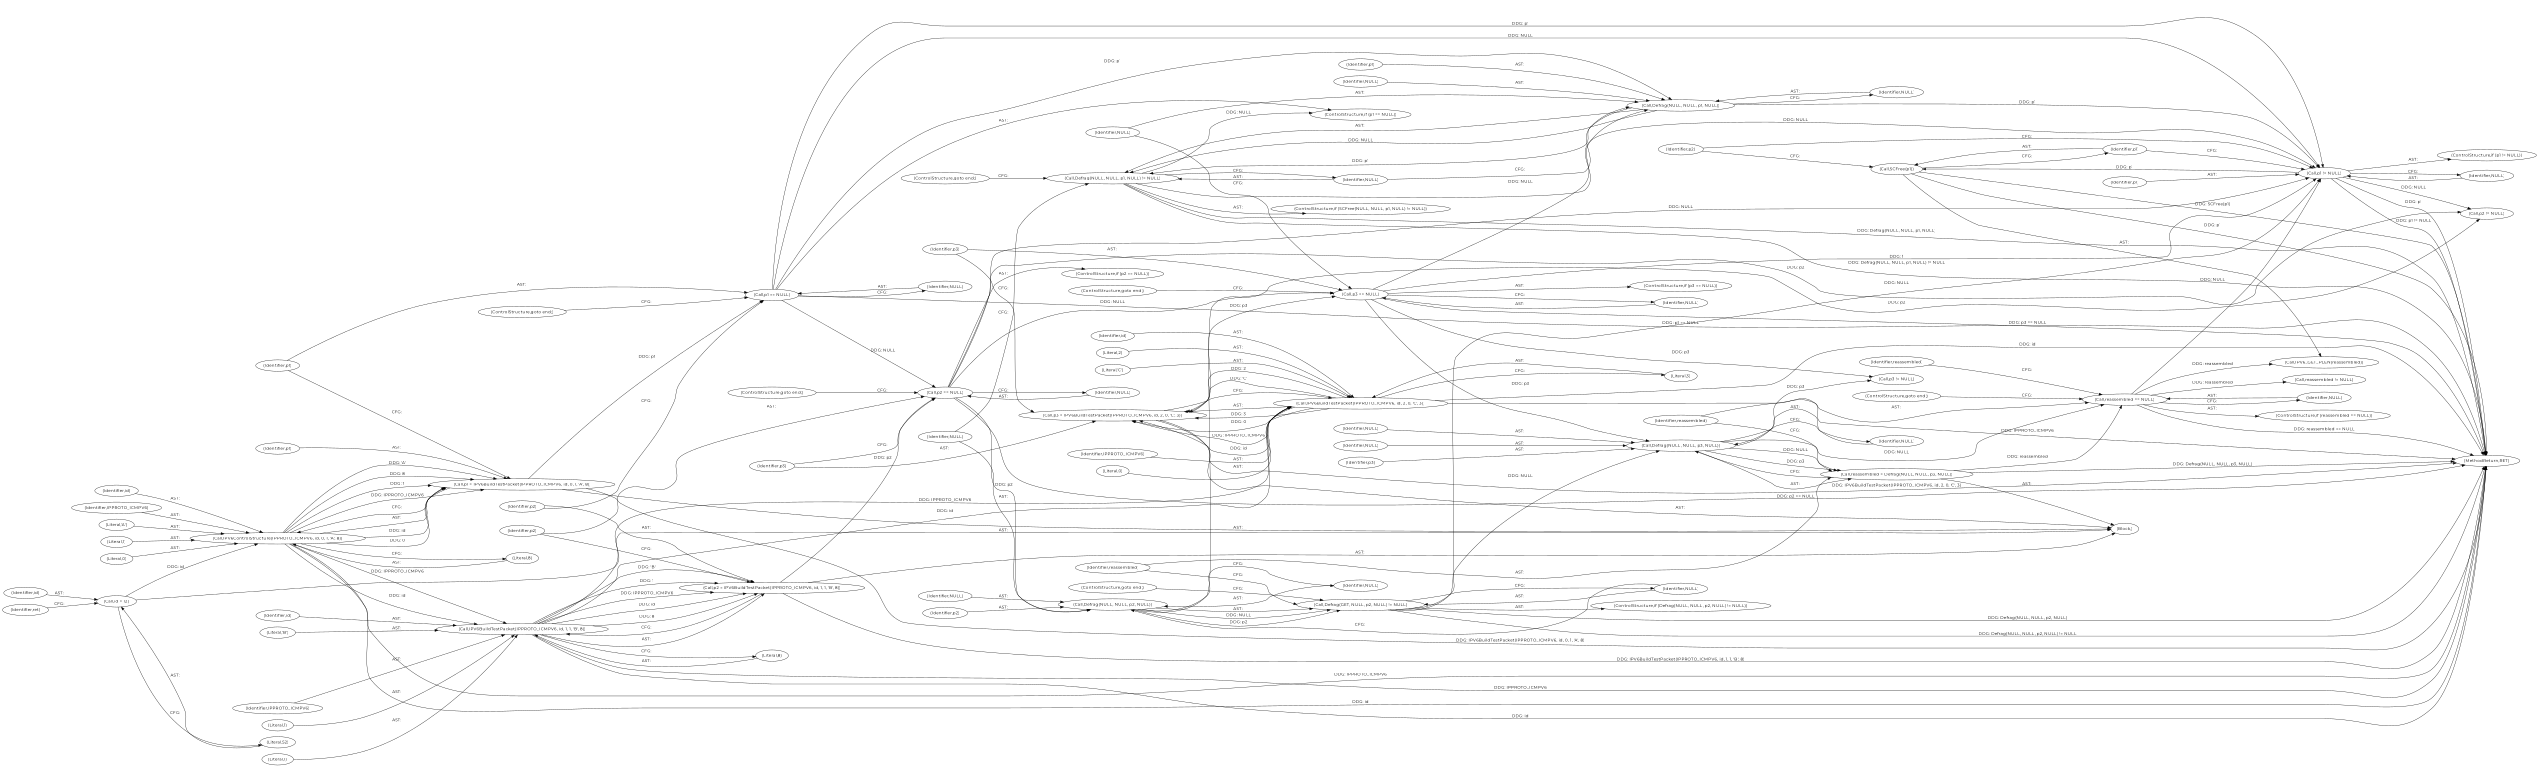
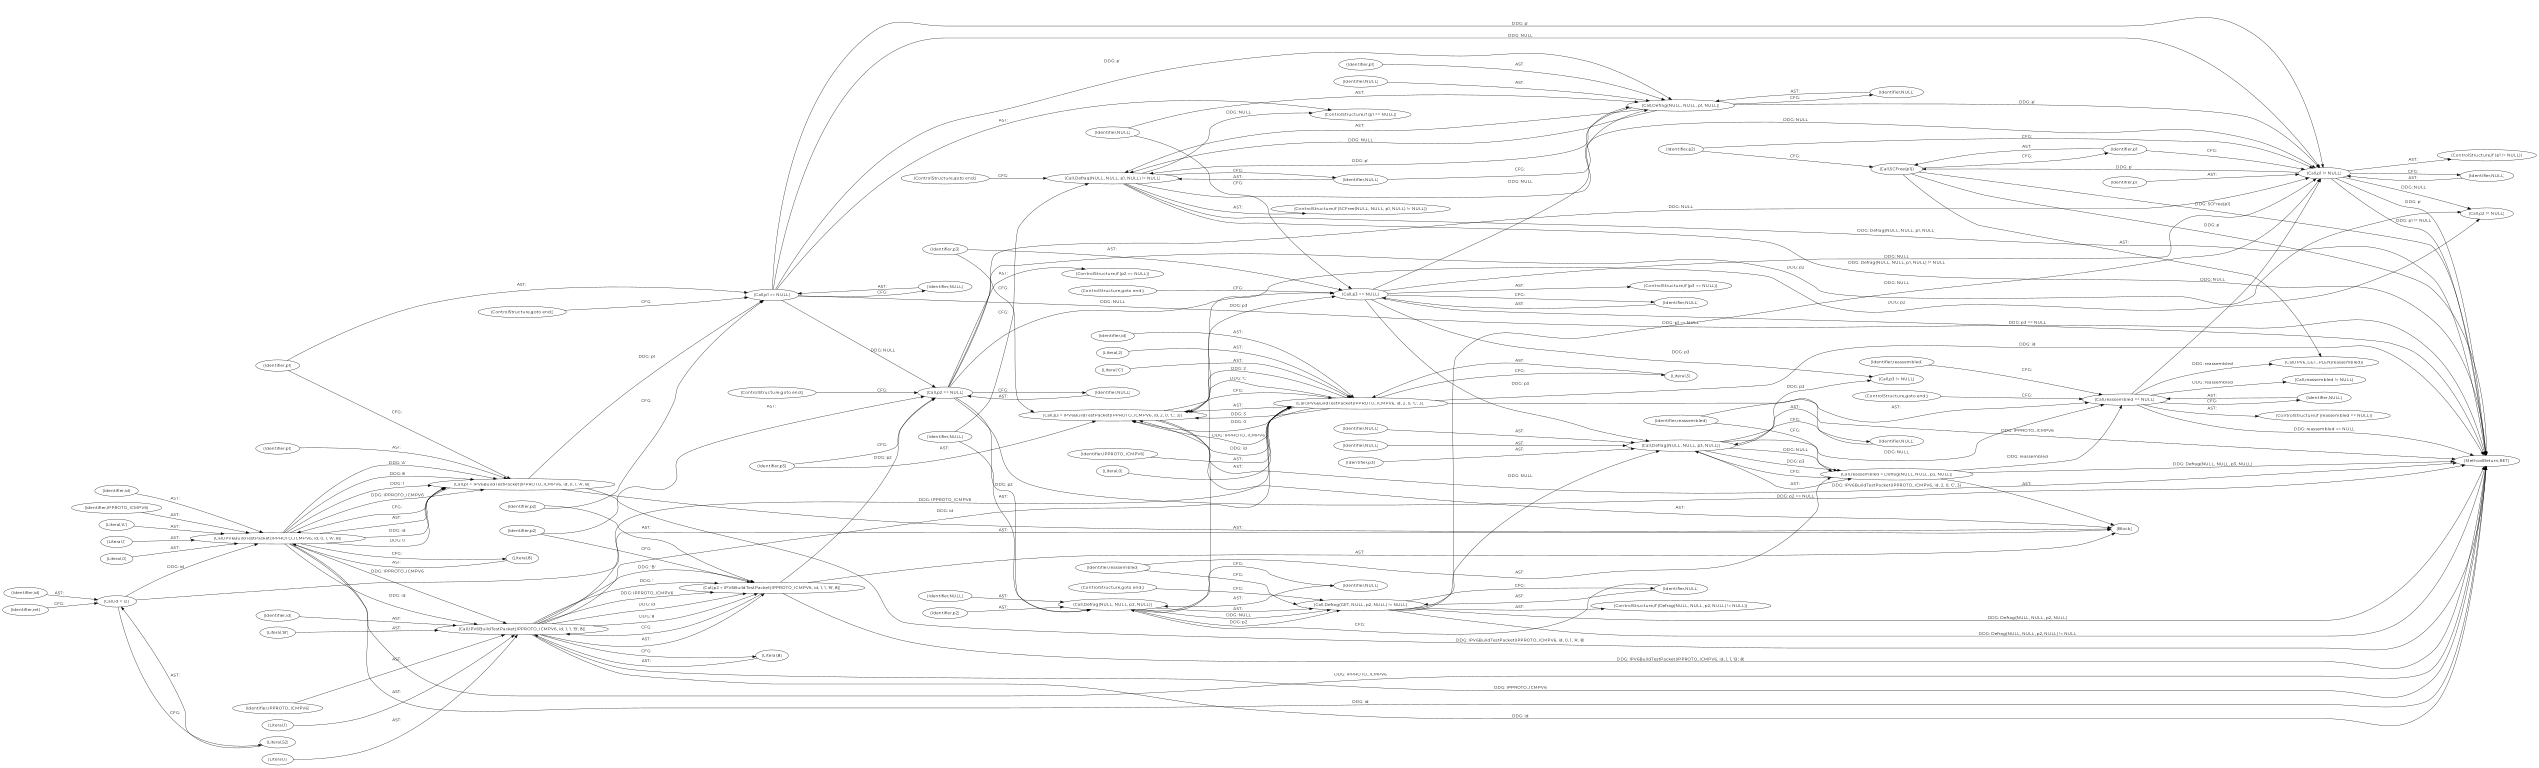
(1897, 257) -> (1897, 257)
(278, 538) -> (278, 538)
